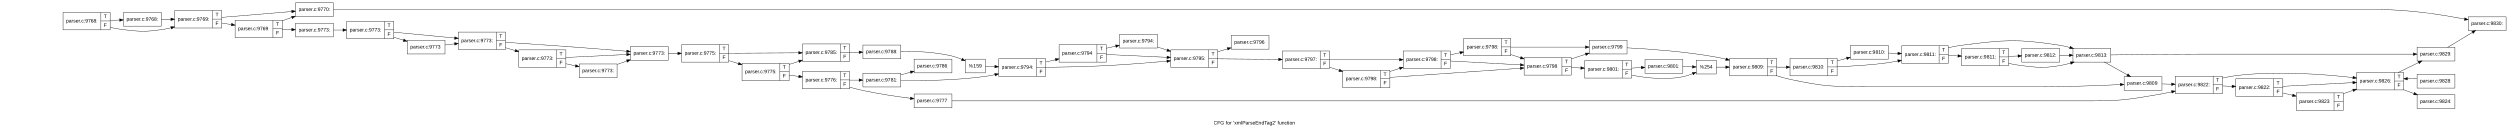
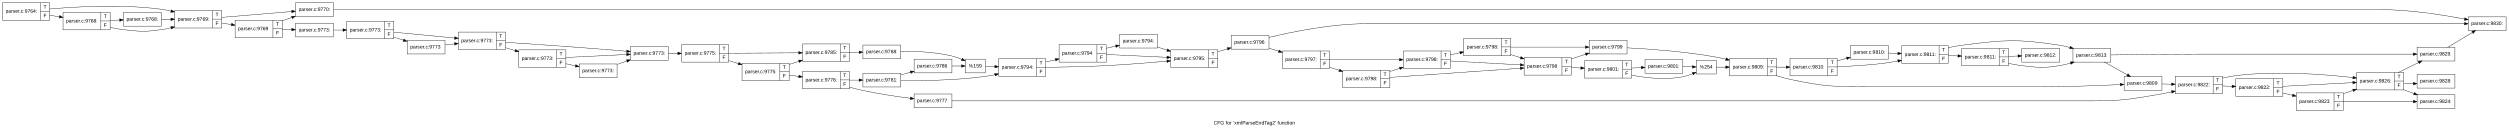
none -> (26, 11)
none -> (1866, 24)
(2064, 55) -> none
(1248, 59) -> (1274, 50)
none -> (957, 66)
(2412, 79) -> (2408, 84)
none -> (2378, 102)
